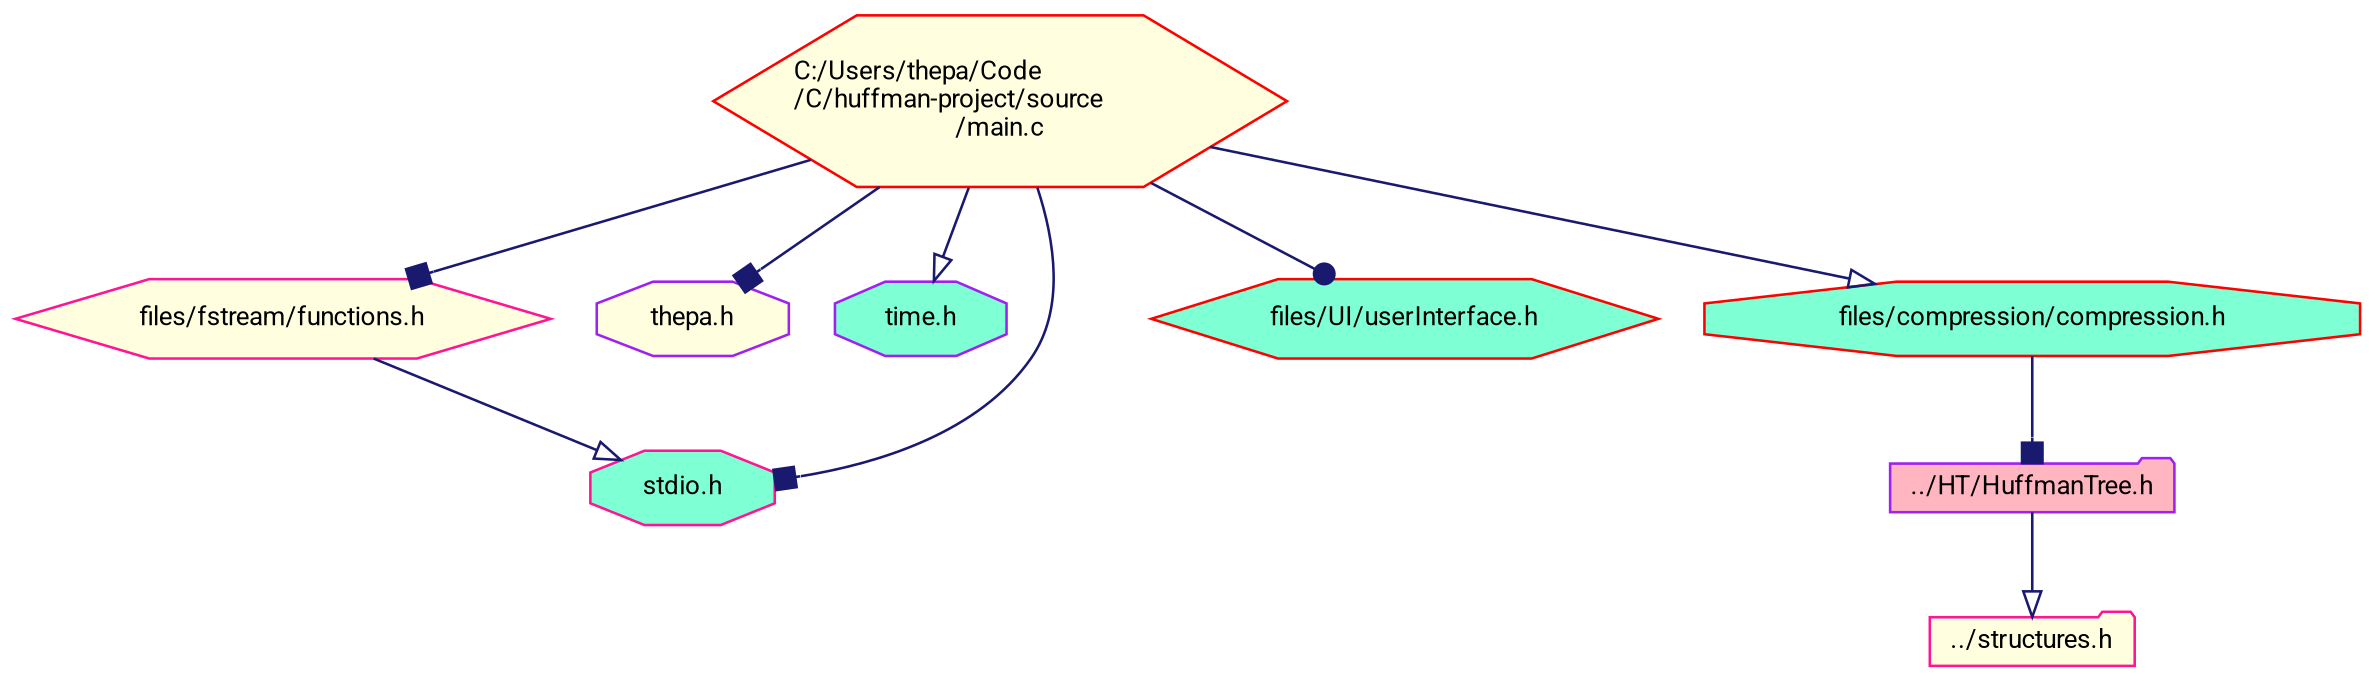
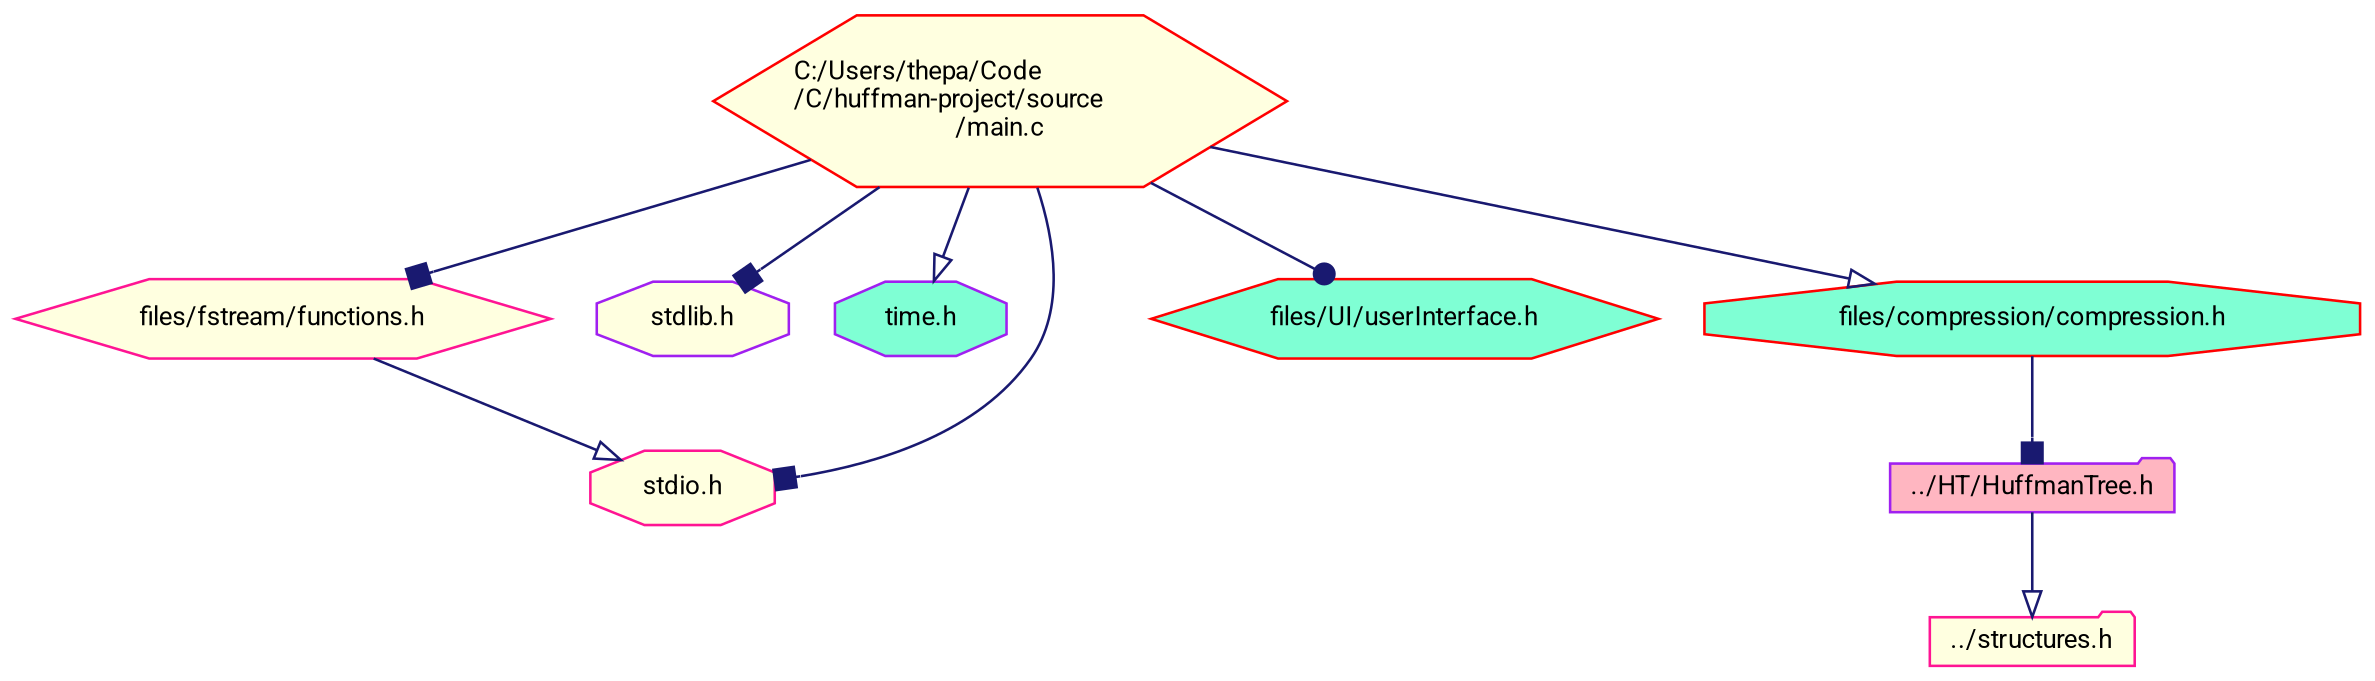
(693, 319) -> (693, 319)
(683, 488) -> (683, 488)
